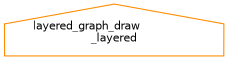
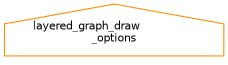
(114, 33) -> (114, 33)
